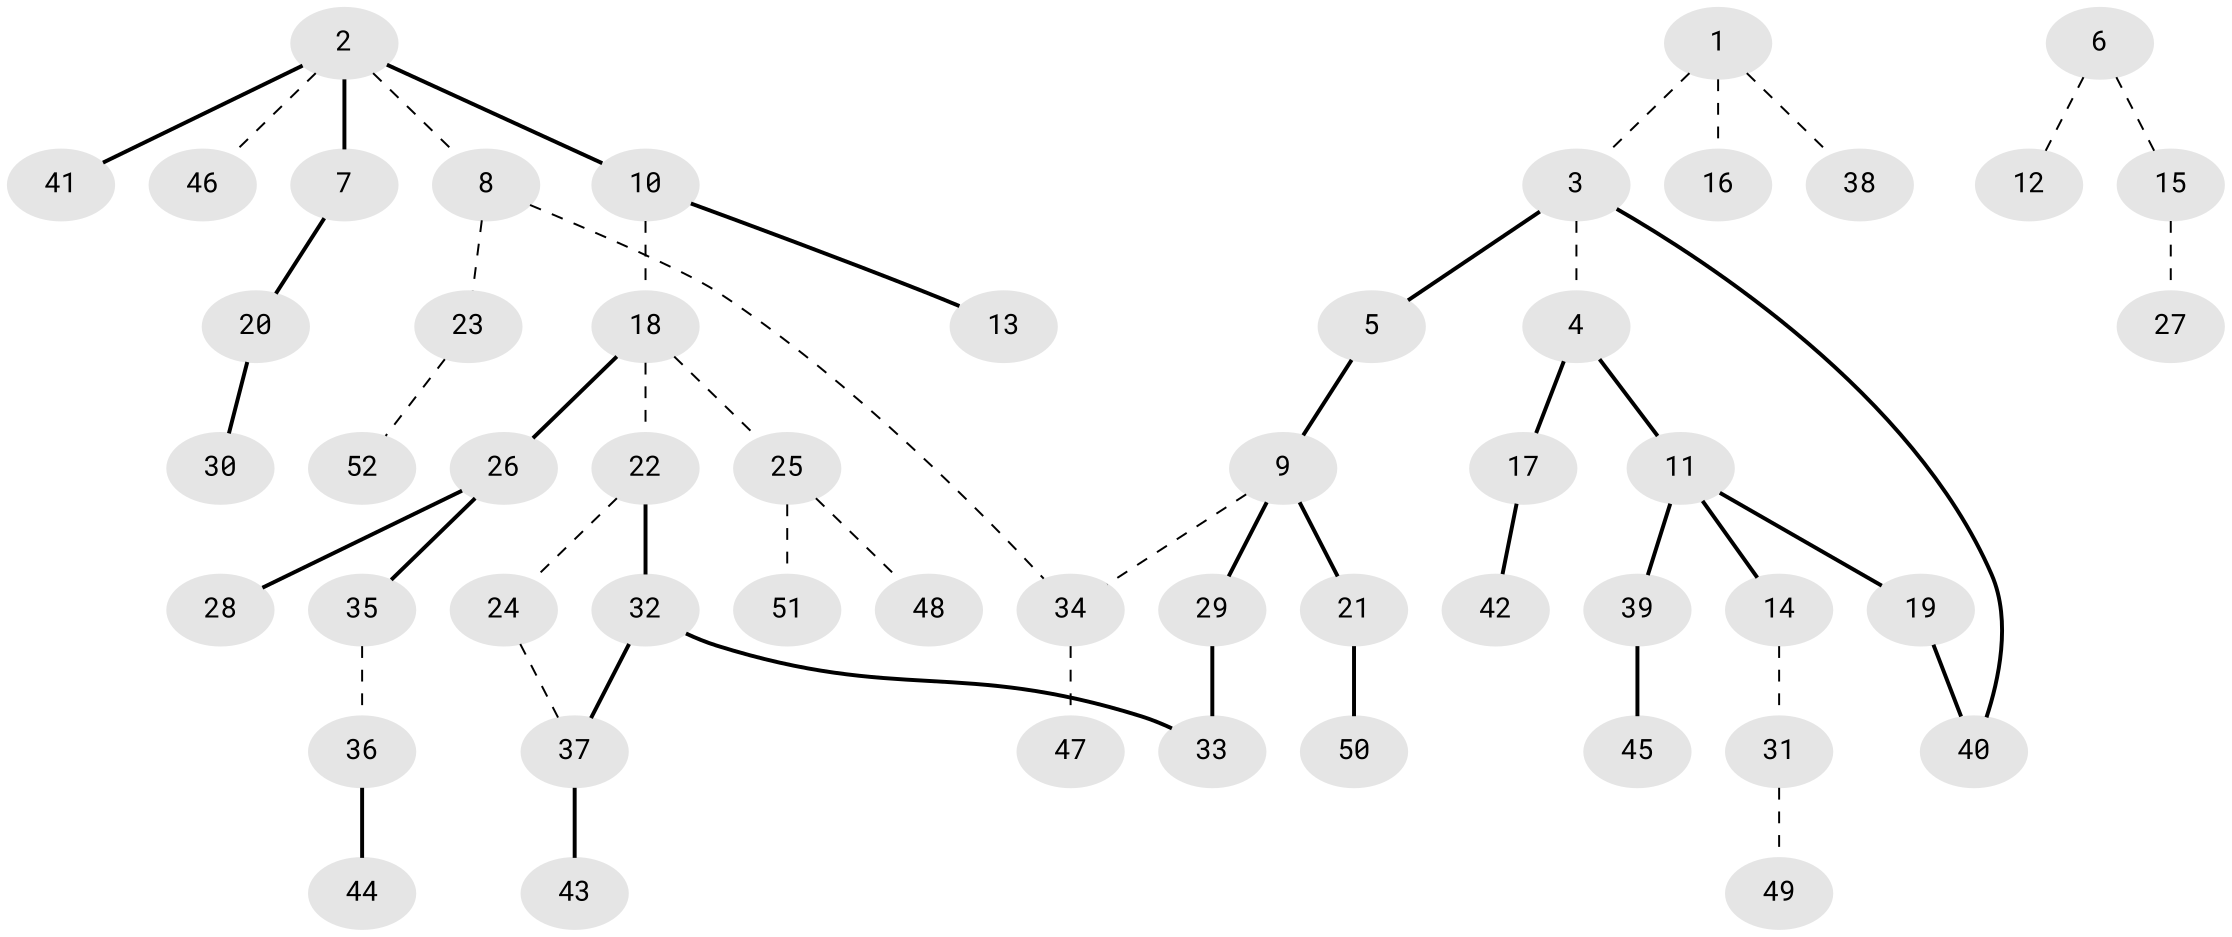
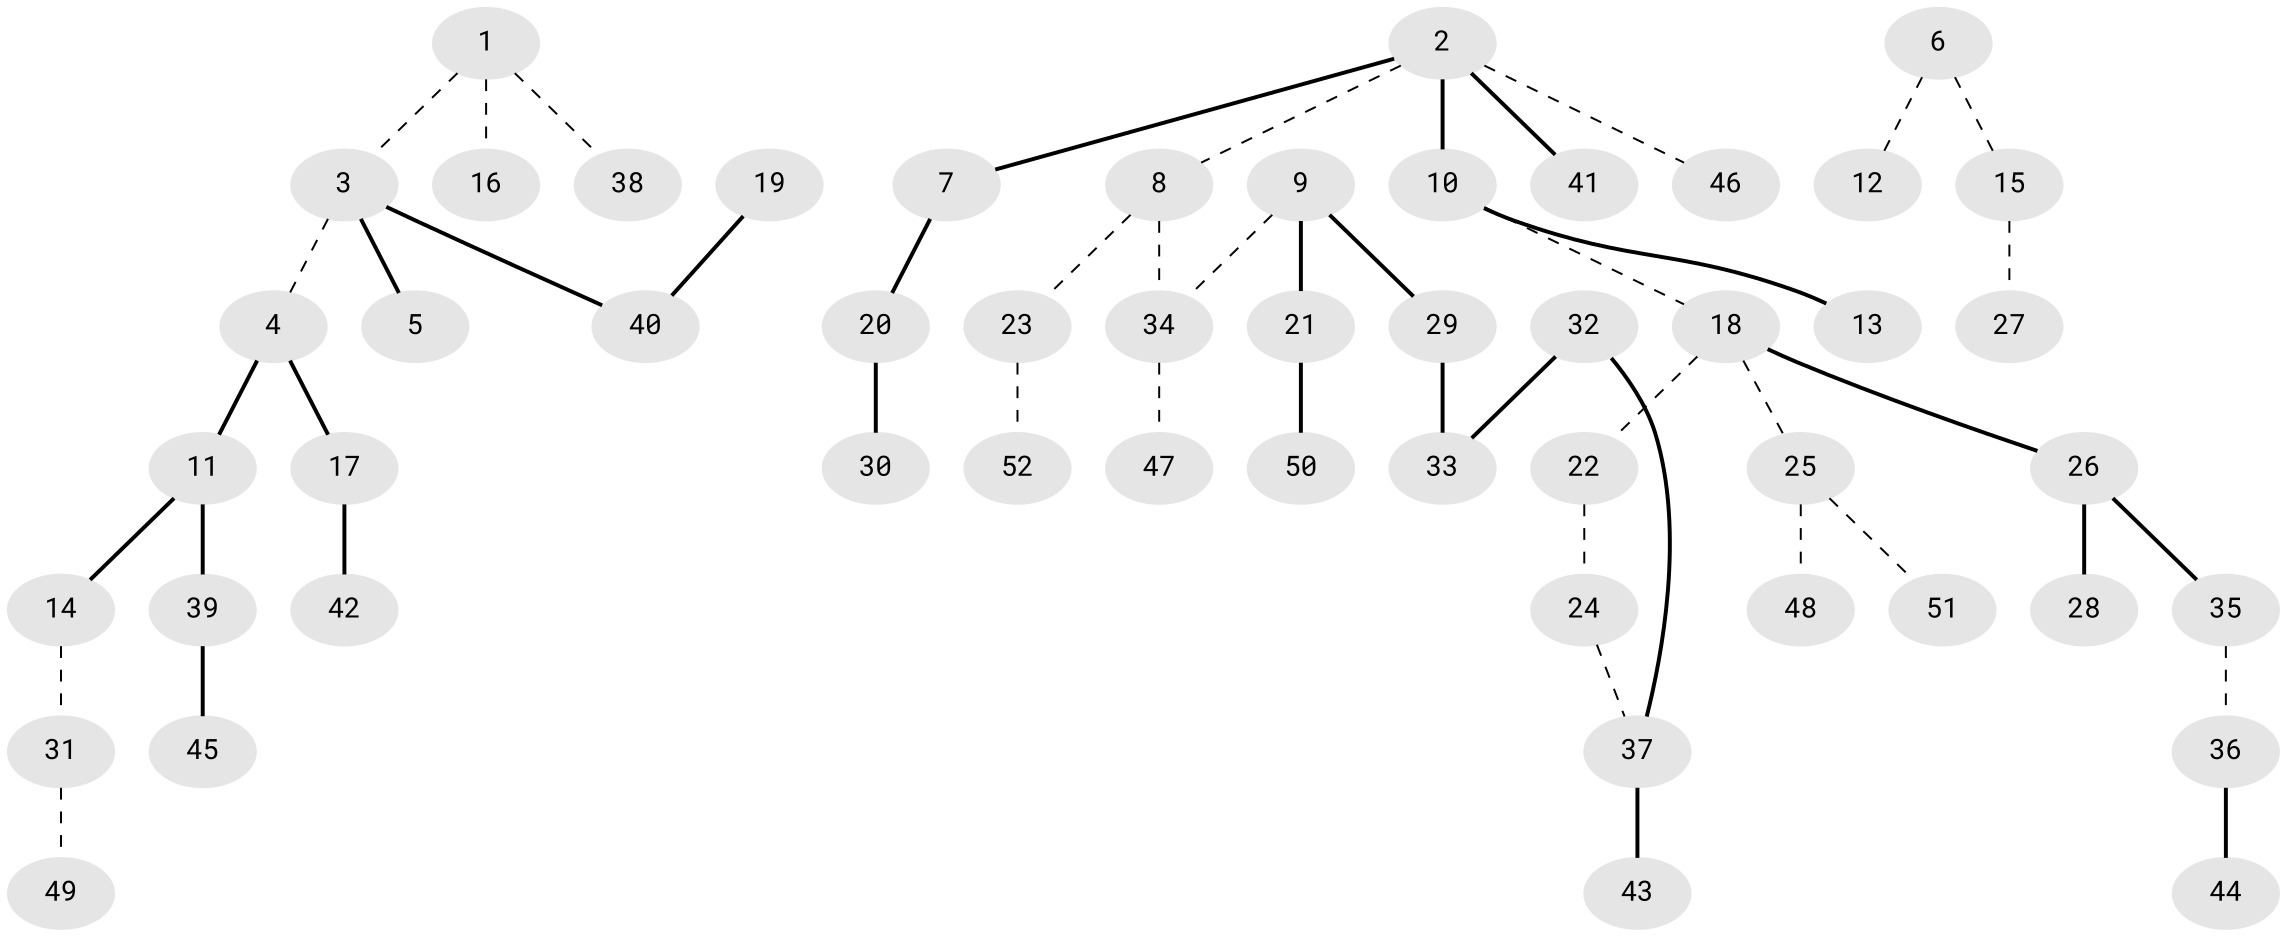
(1327, 398) -> none
(646, 539) -> none
(1801, 539) -> none
